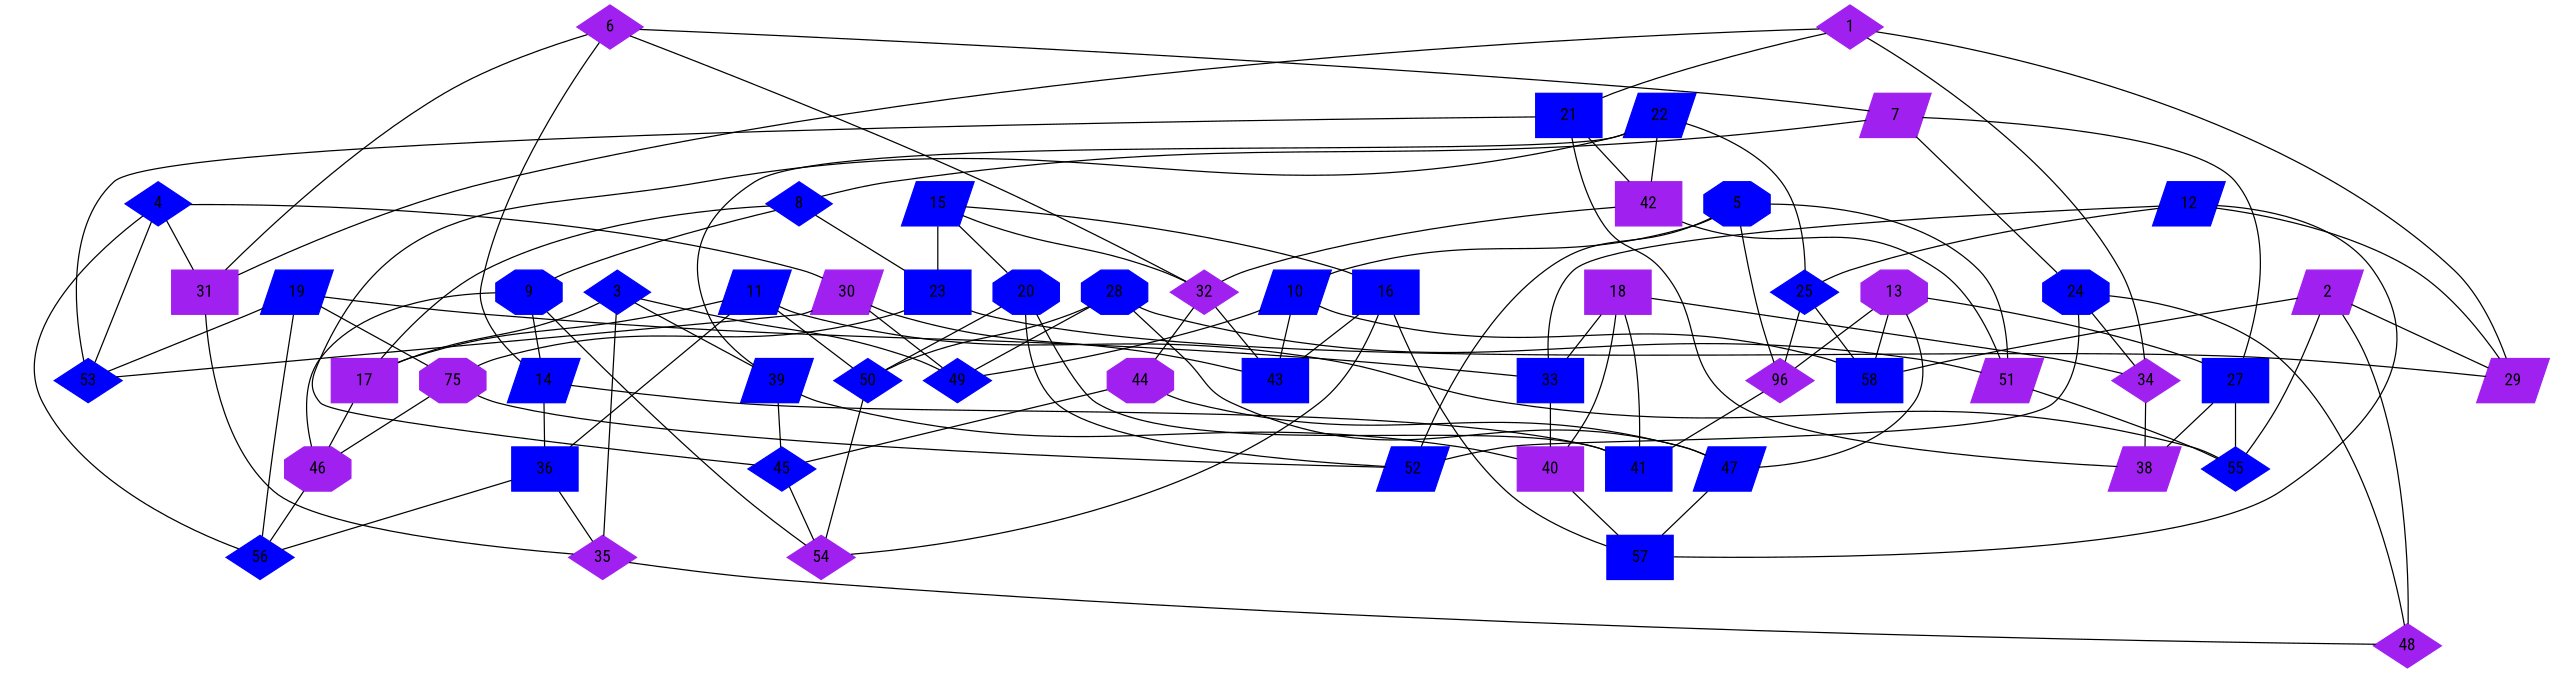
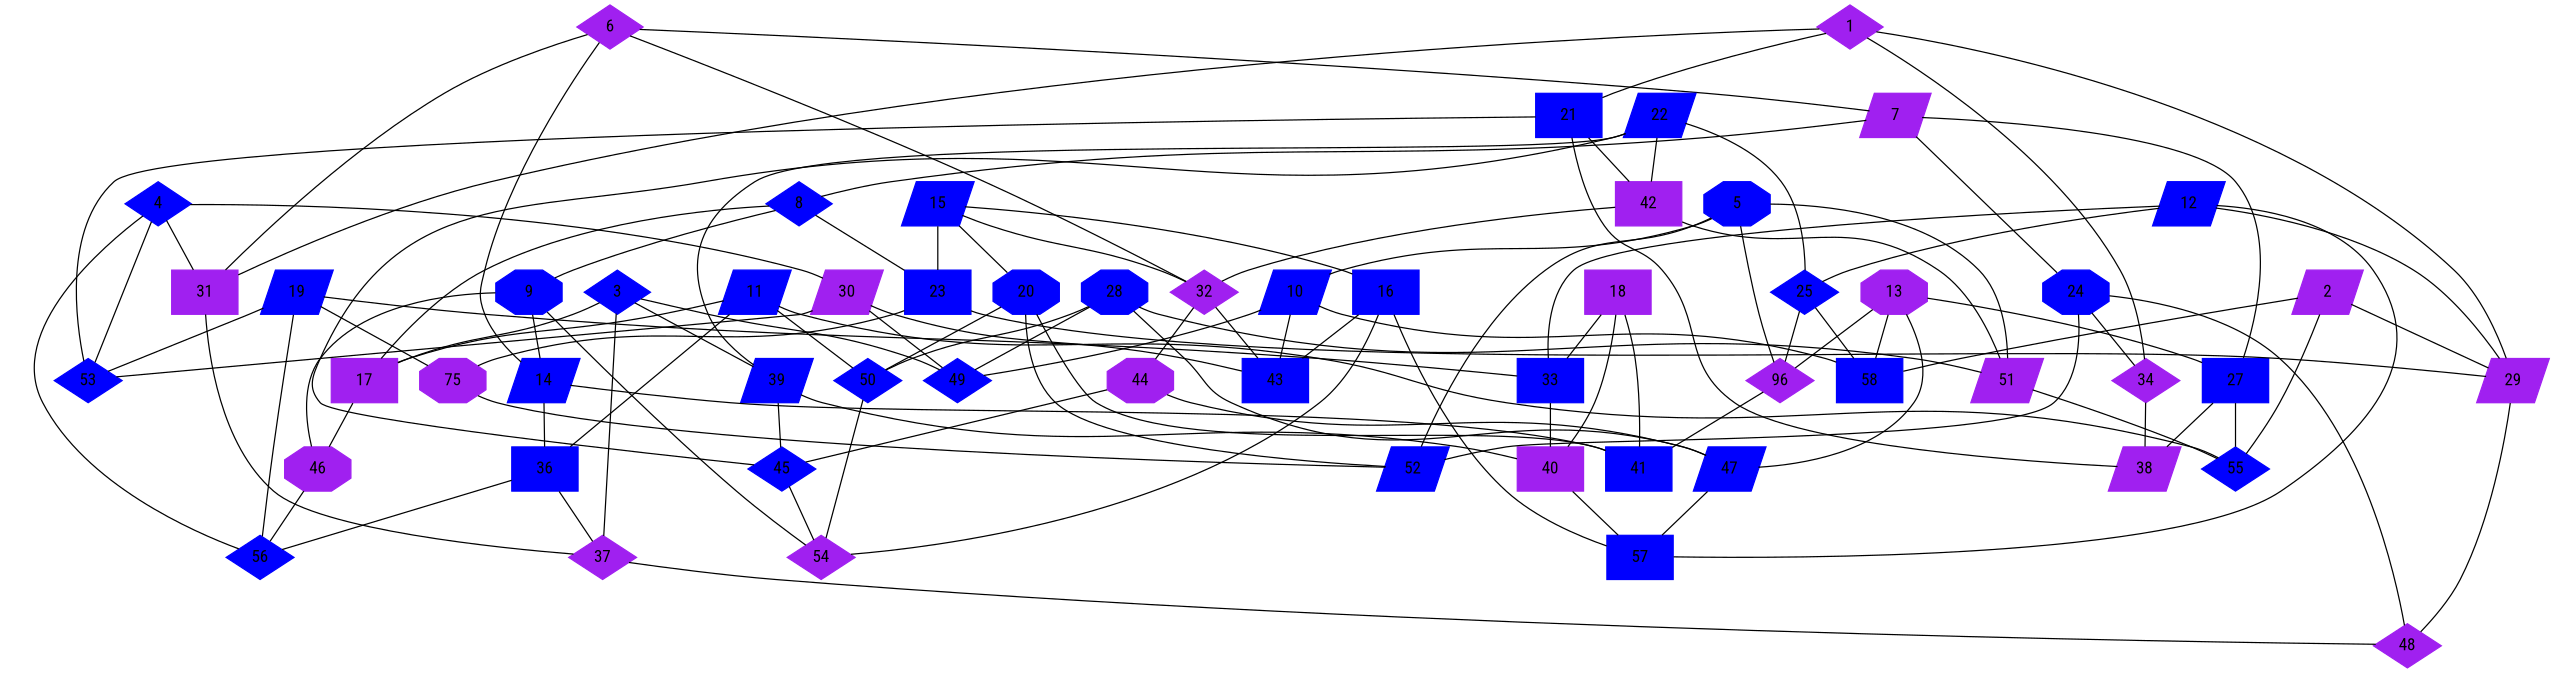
(1876, 332) -> none
(383, 426) -> none
(2396, 464) -> (2483, 525)
(603, 557) -> (603, 557)
